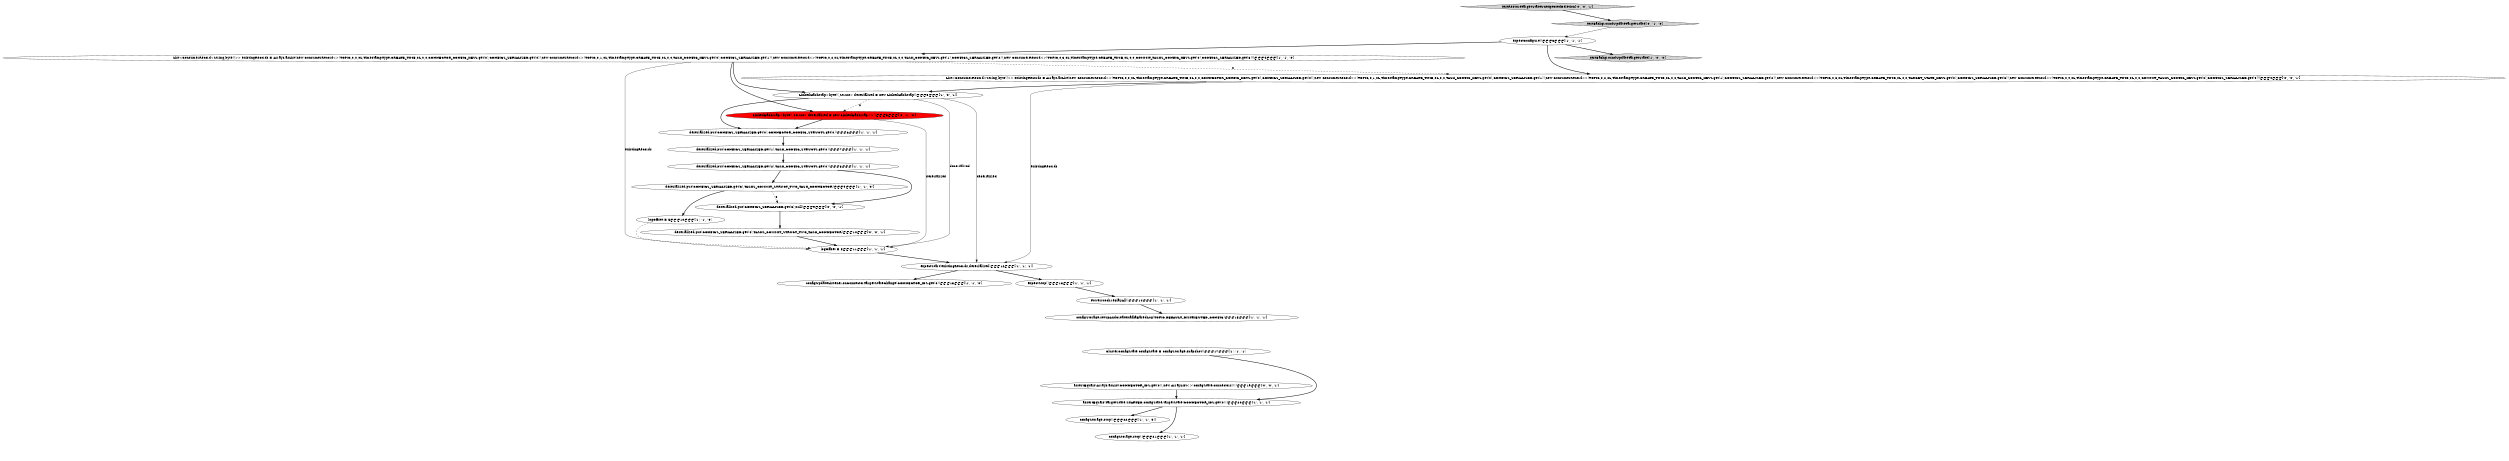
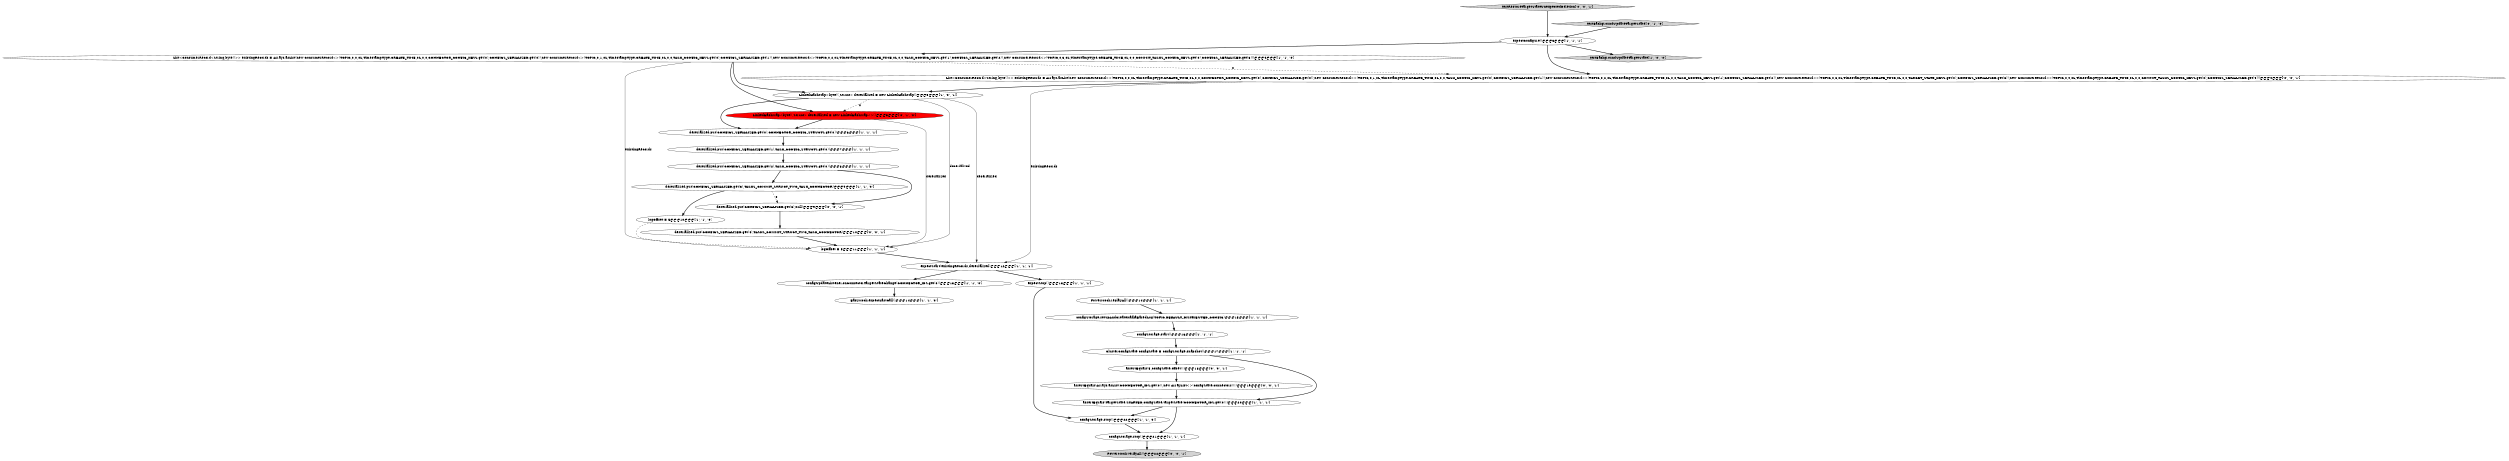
(1586, 15) -> (1548, 23)
(1589, 32) -> (1589, 32)
(1094, 292) -> (1034, 363)
none -> (894, 301)
none -> (1175, 335)
none -> (1176, 369)
none -> (1131, 428)
none -> (1147, 454)
